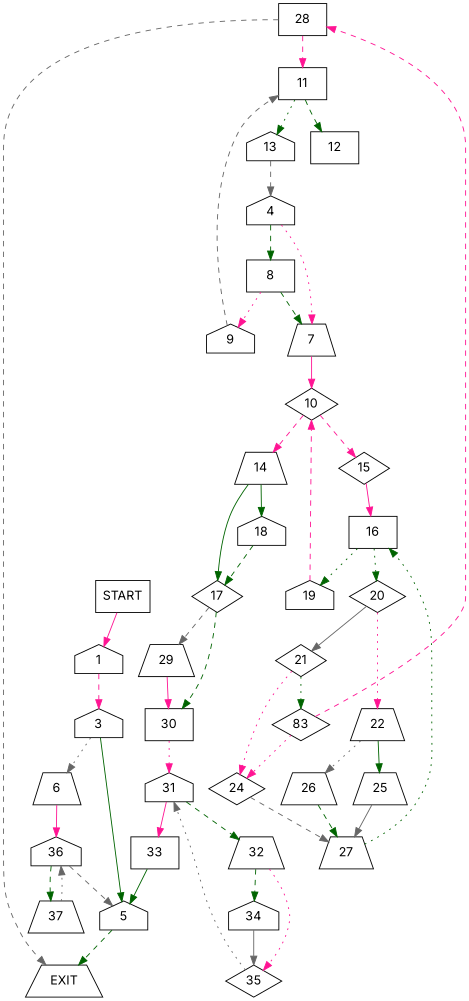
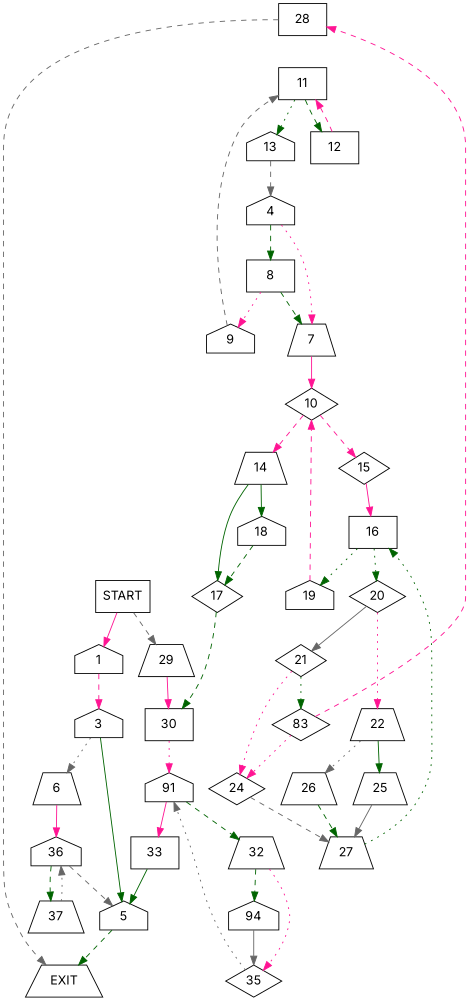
(303, 47) -> (327, 120)
(197, 622) -> (142, 625)
(169, 789) -> (169, 789)
(254, 917) -> (254, 917)
